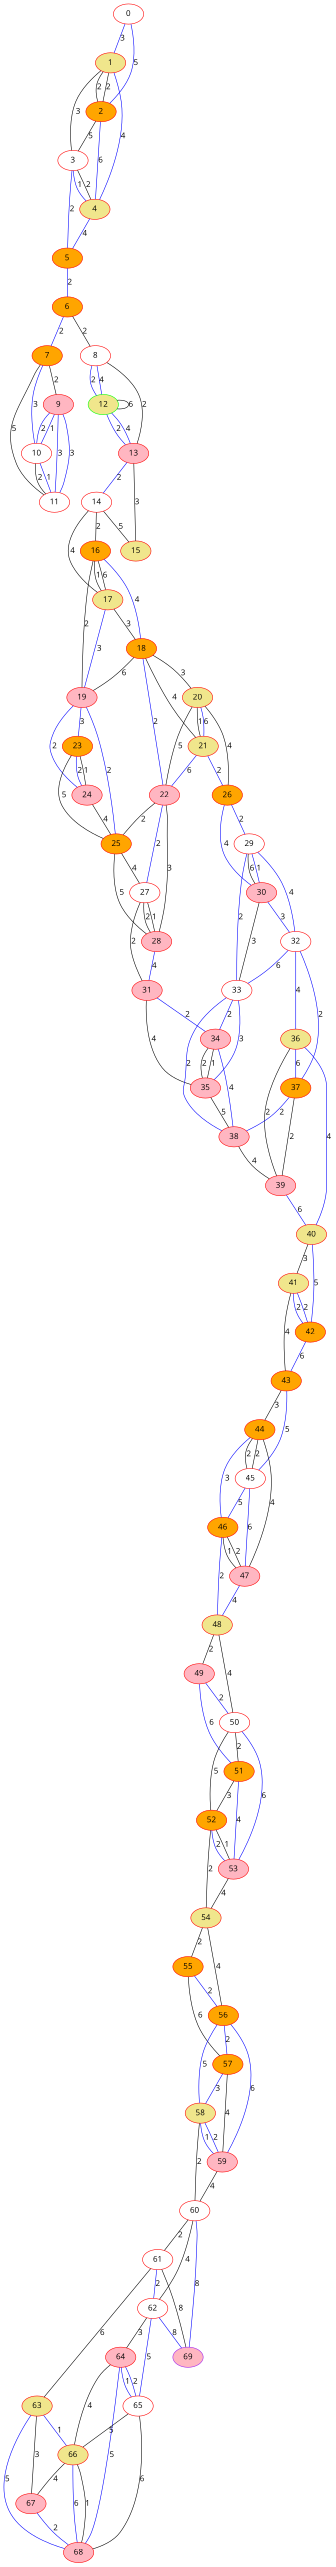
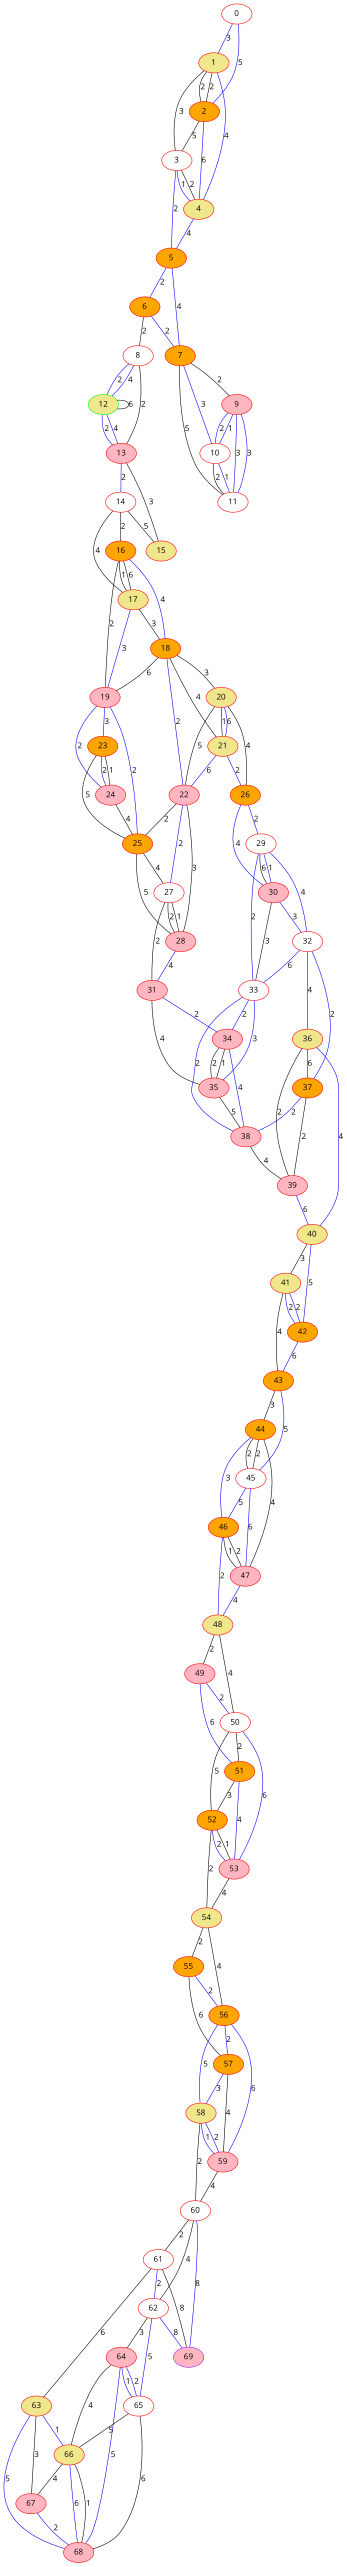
none -> (176, 307)
